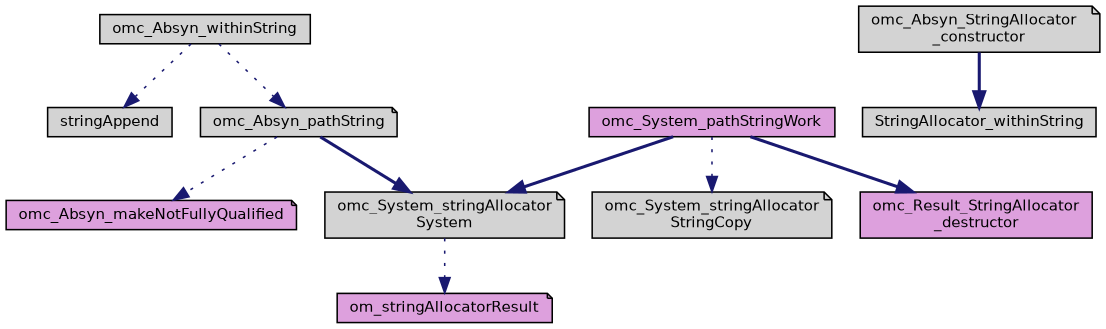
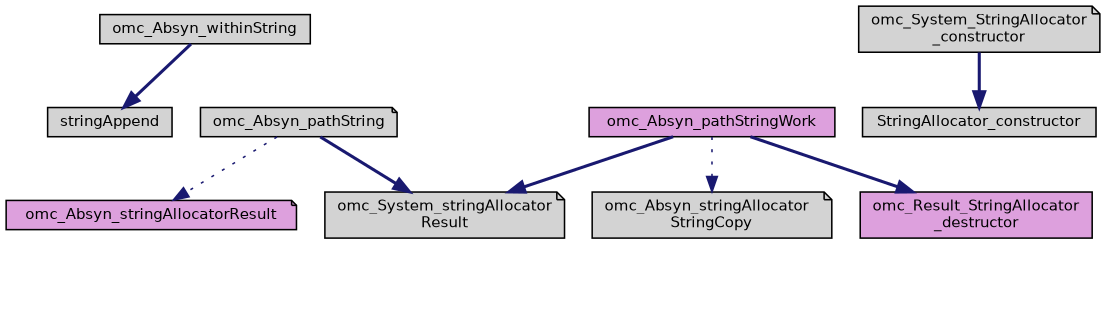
(979, 29) -> (979, 29)
(163, 70) -> (163, 70)
(246, 70) -> none
(712, 122) -> (712, 122)
(979, 122) -> (979, 122)
(151, 215) -> (151, 215)
(445, 215) -> (445, 215)
(712, 215) -> (712, 215)
(445, 308) -> none
